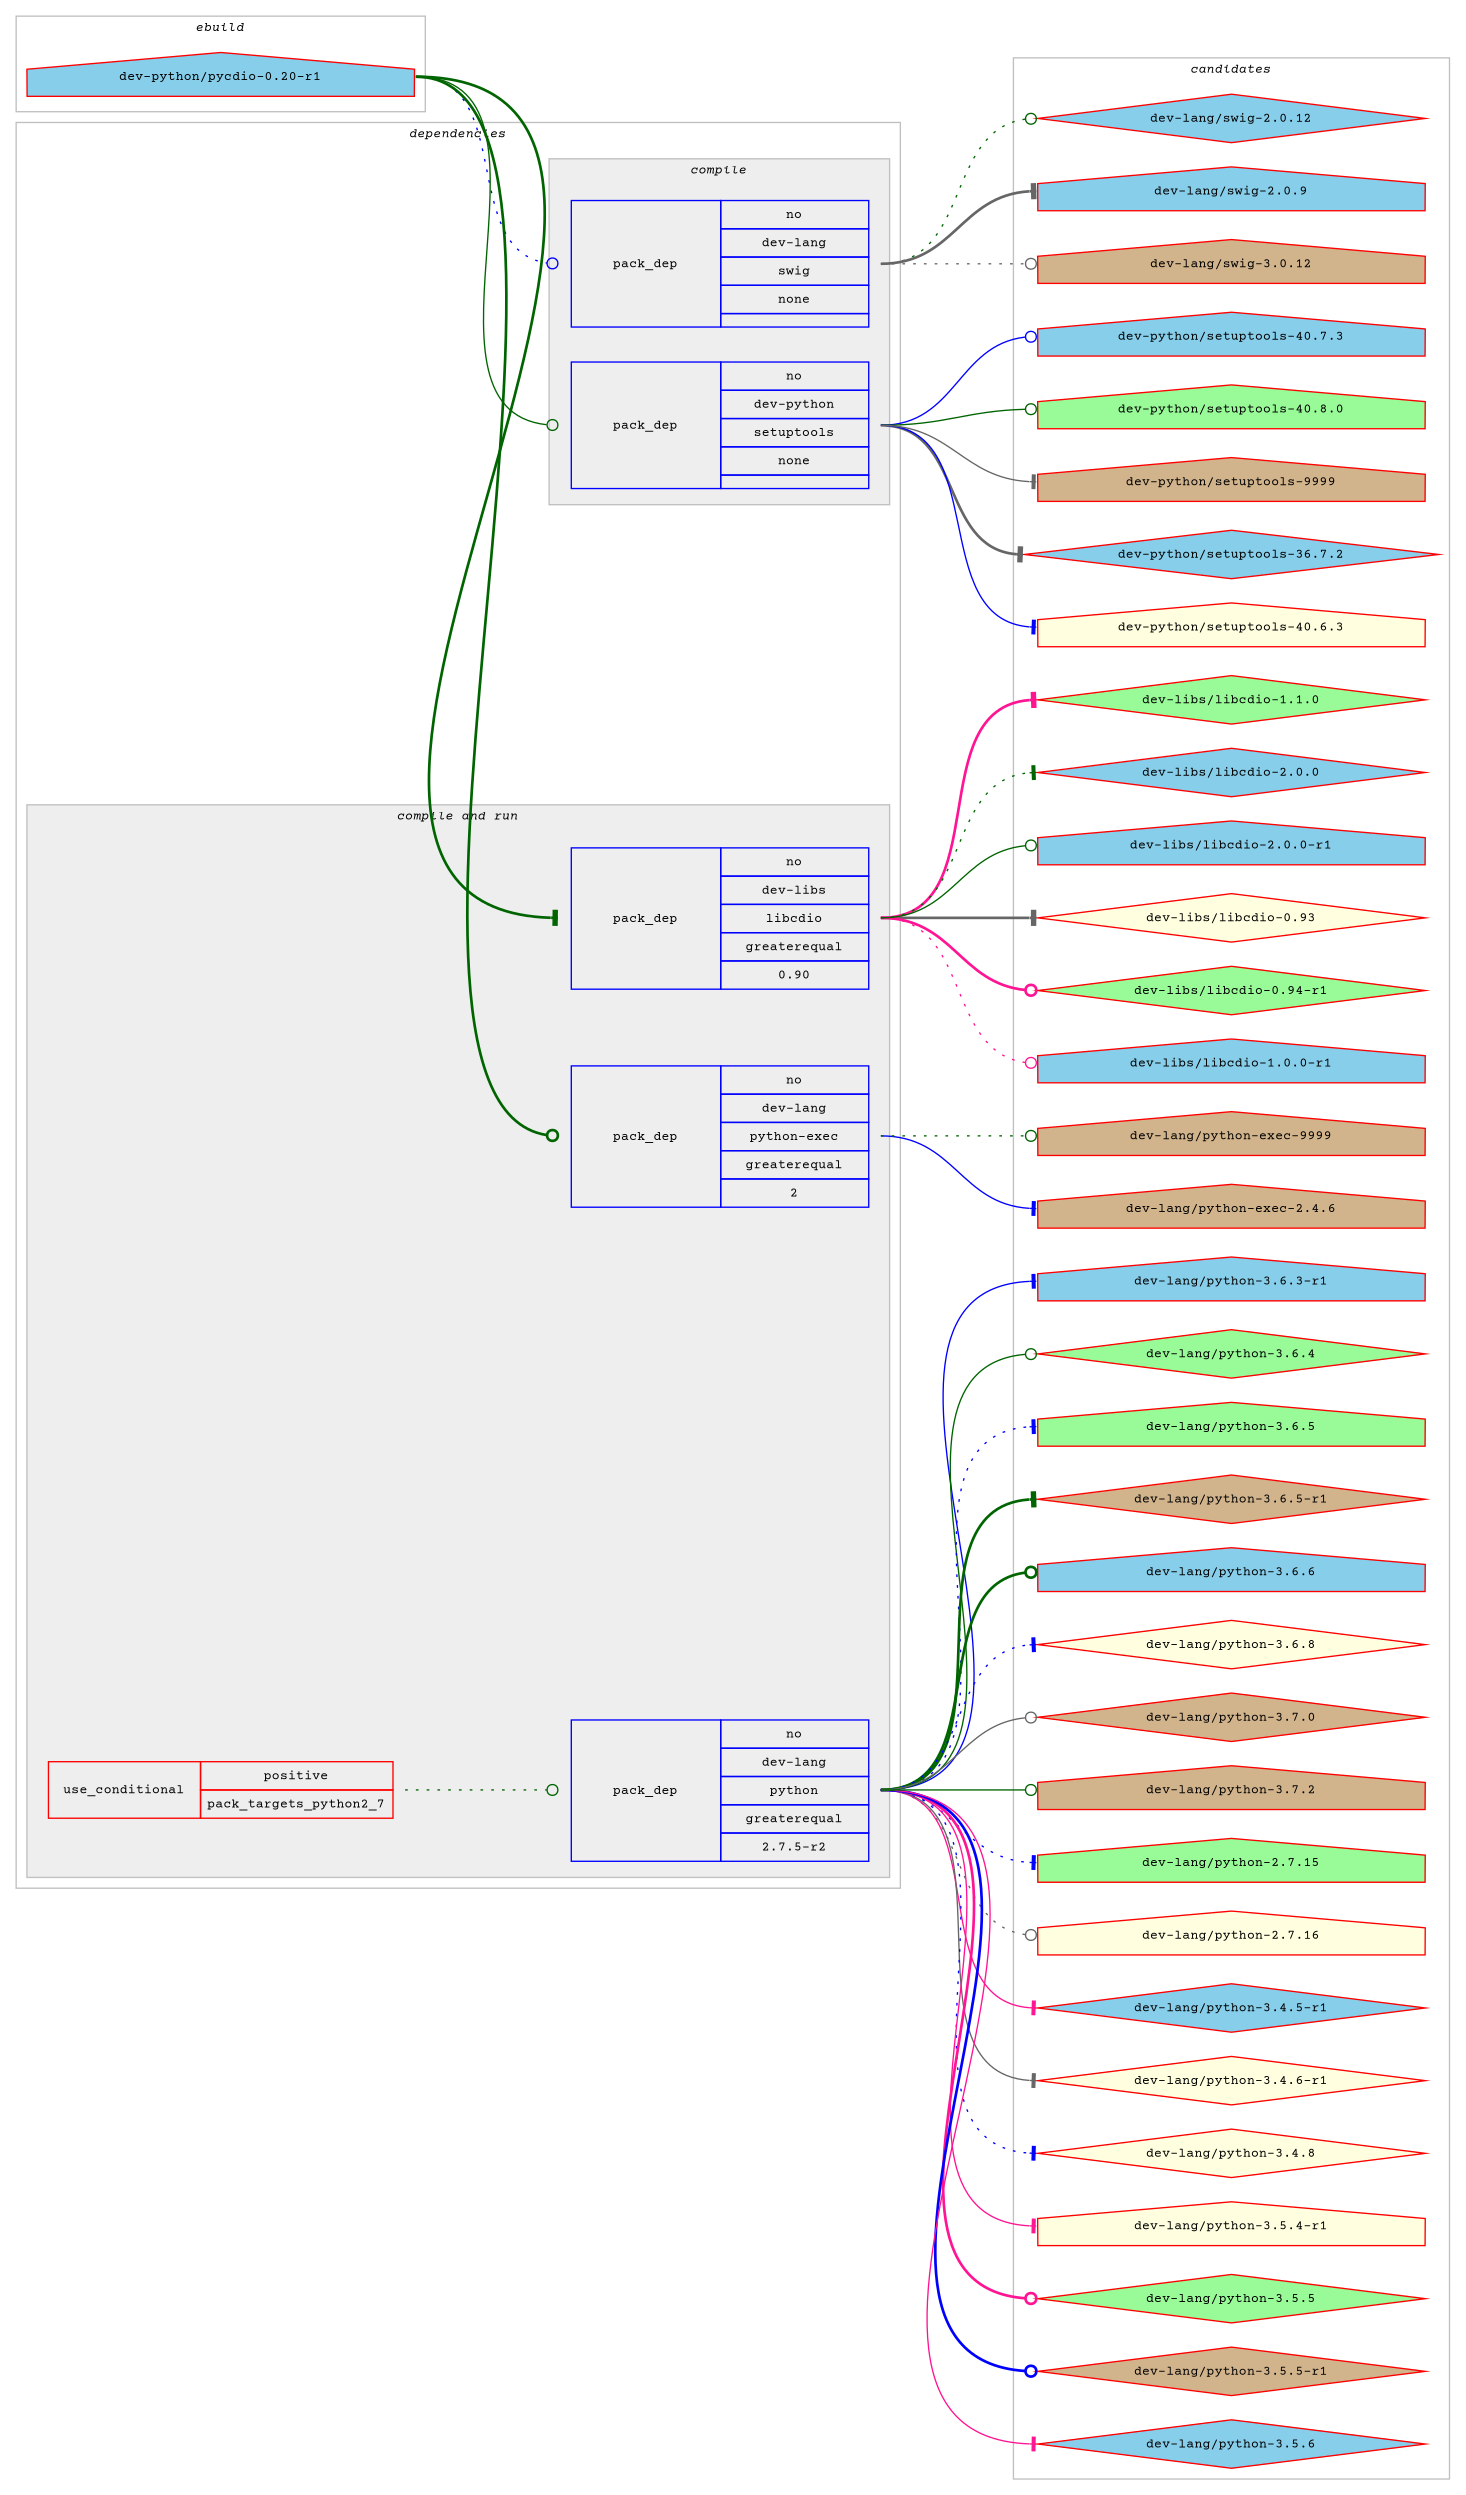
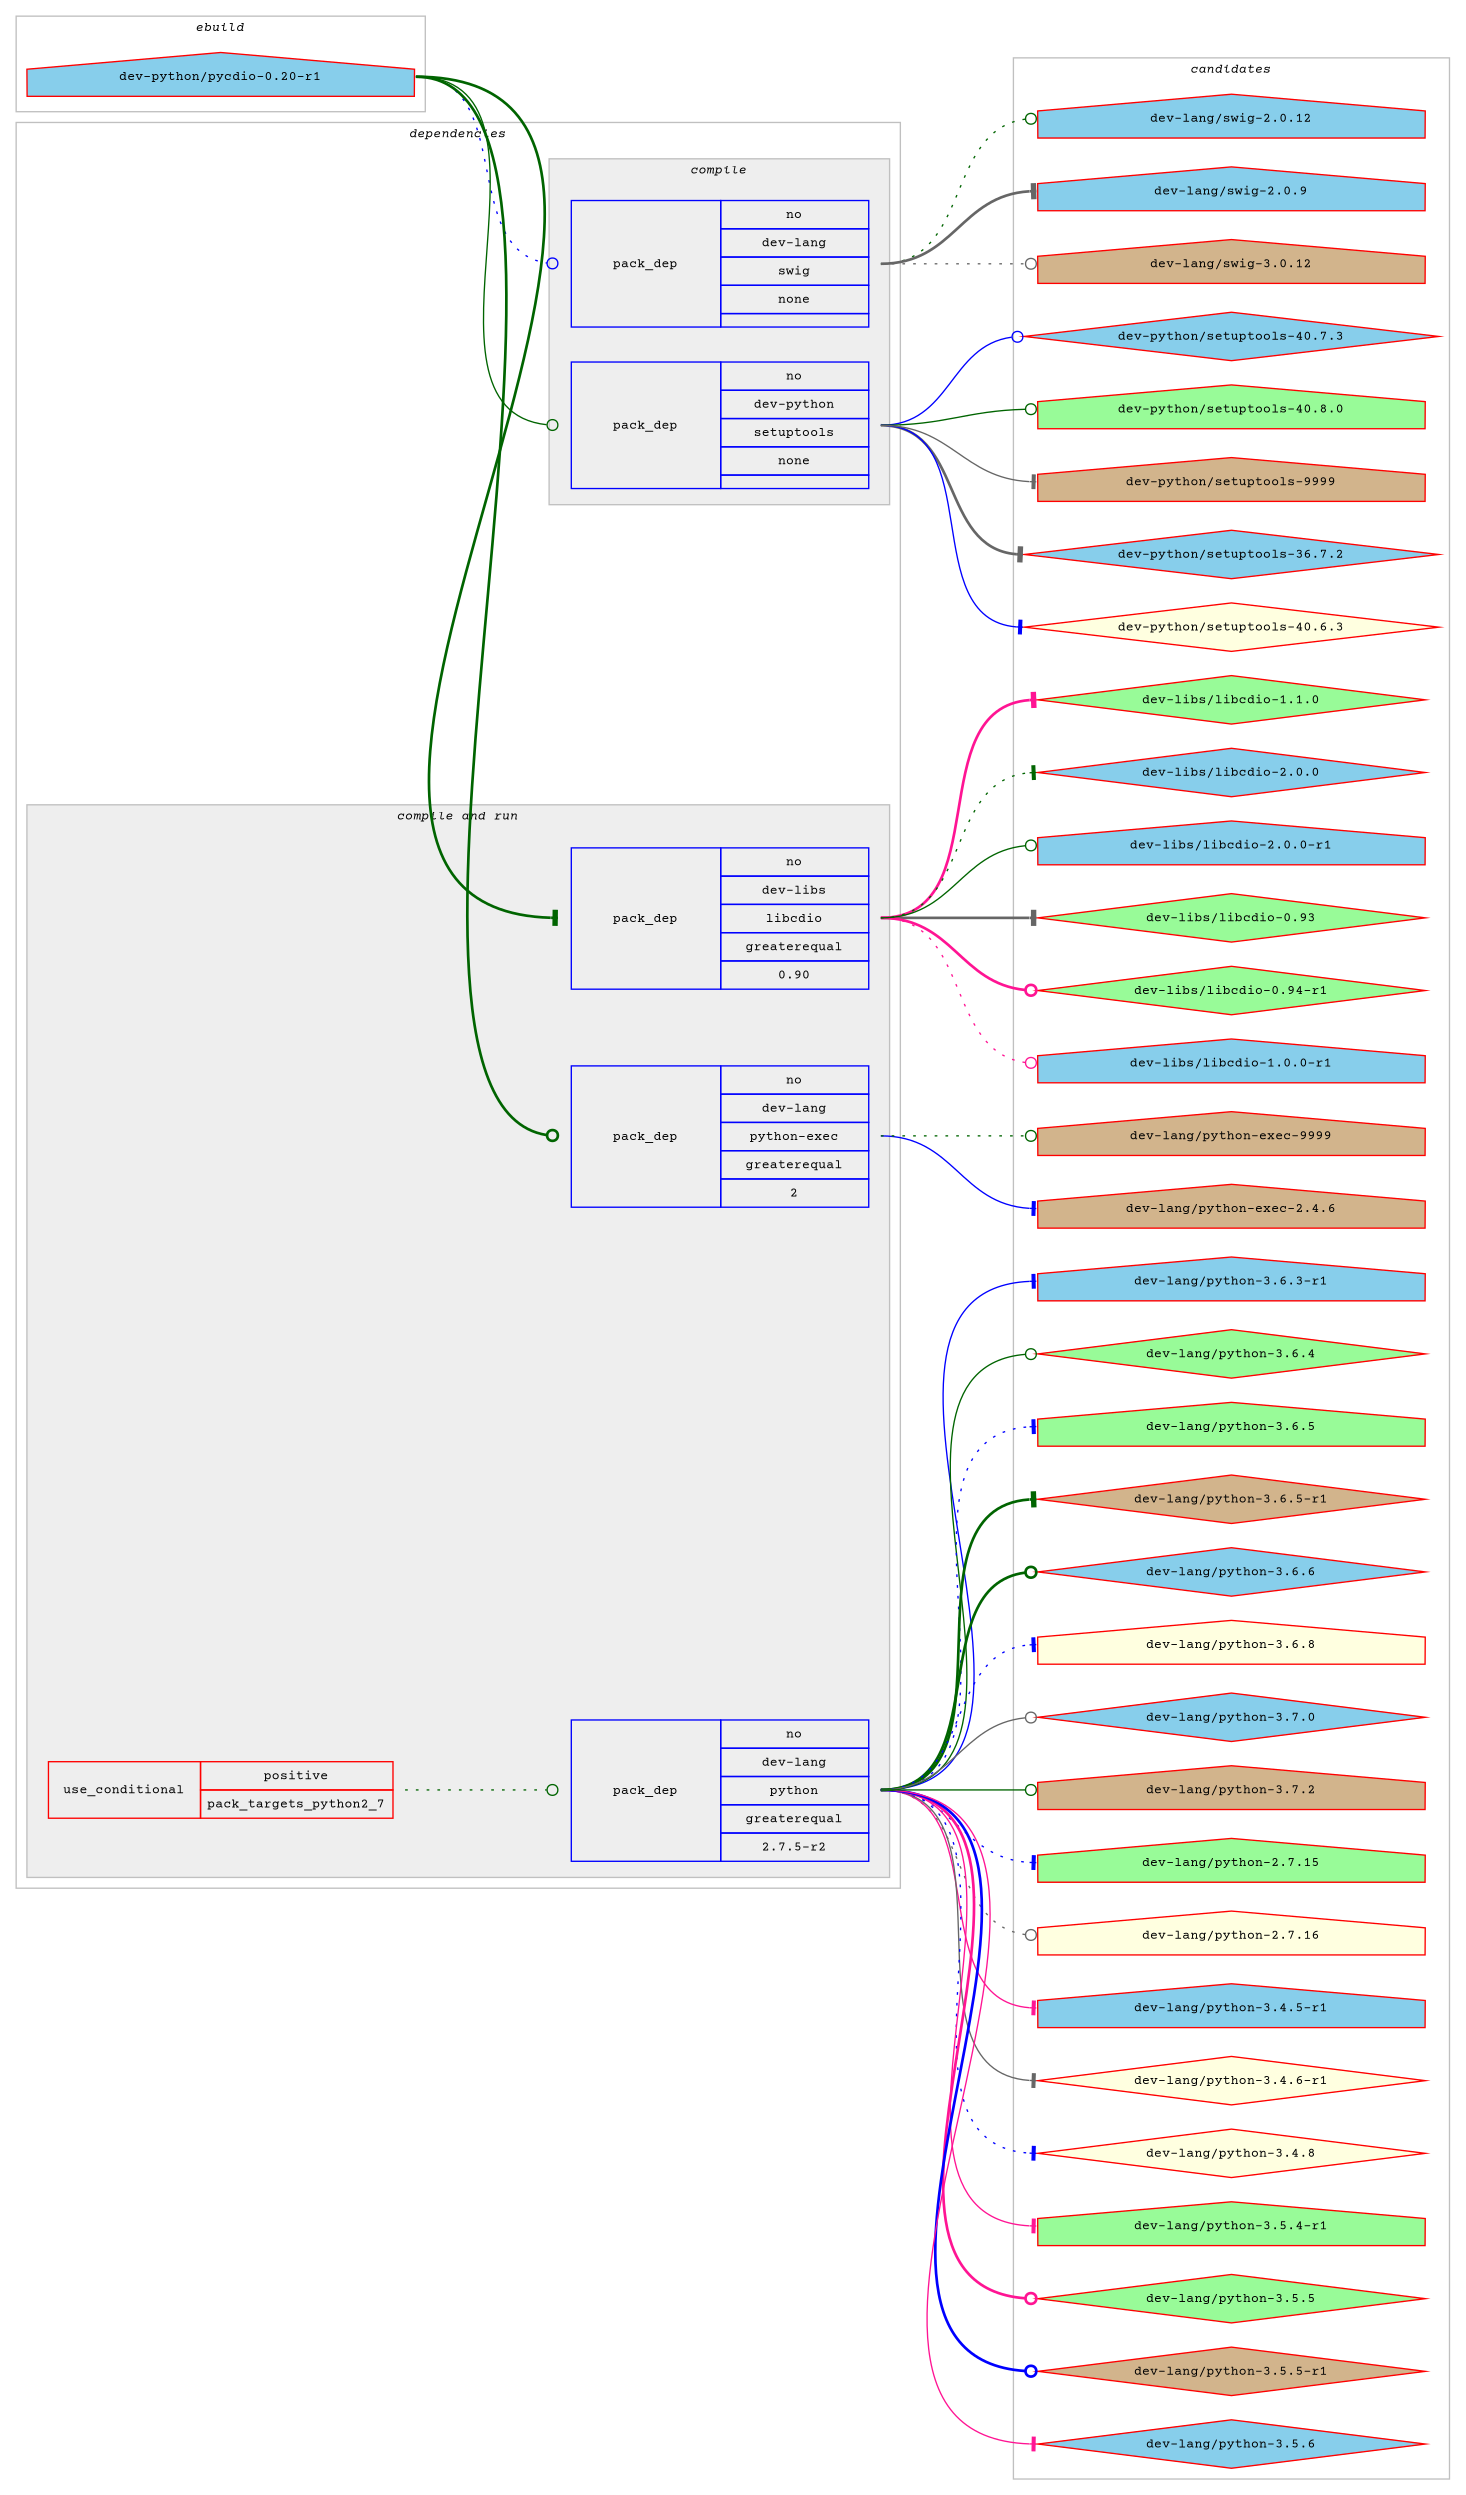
(1231, 118) -> (1231, 118)
(1231, 336) -> (1231, 336)
(1231, 627) -> (1231, 627)
(1231, 918) -> (1231, 918)
(1231, 1572) -> (1231, 1572)
(1231, 1645) -> (1231, 1645)
(1231, 1717) -> (1231, 1717)
(1231, 2008) -> (1231, 2008)
(1231, 2226) -> (1231, 2226)
